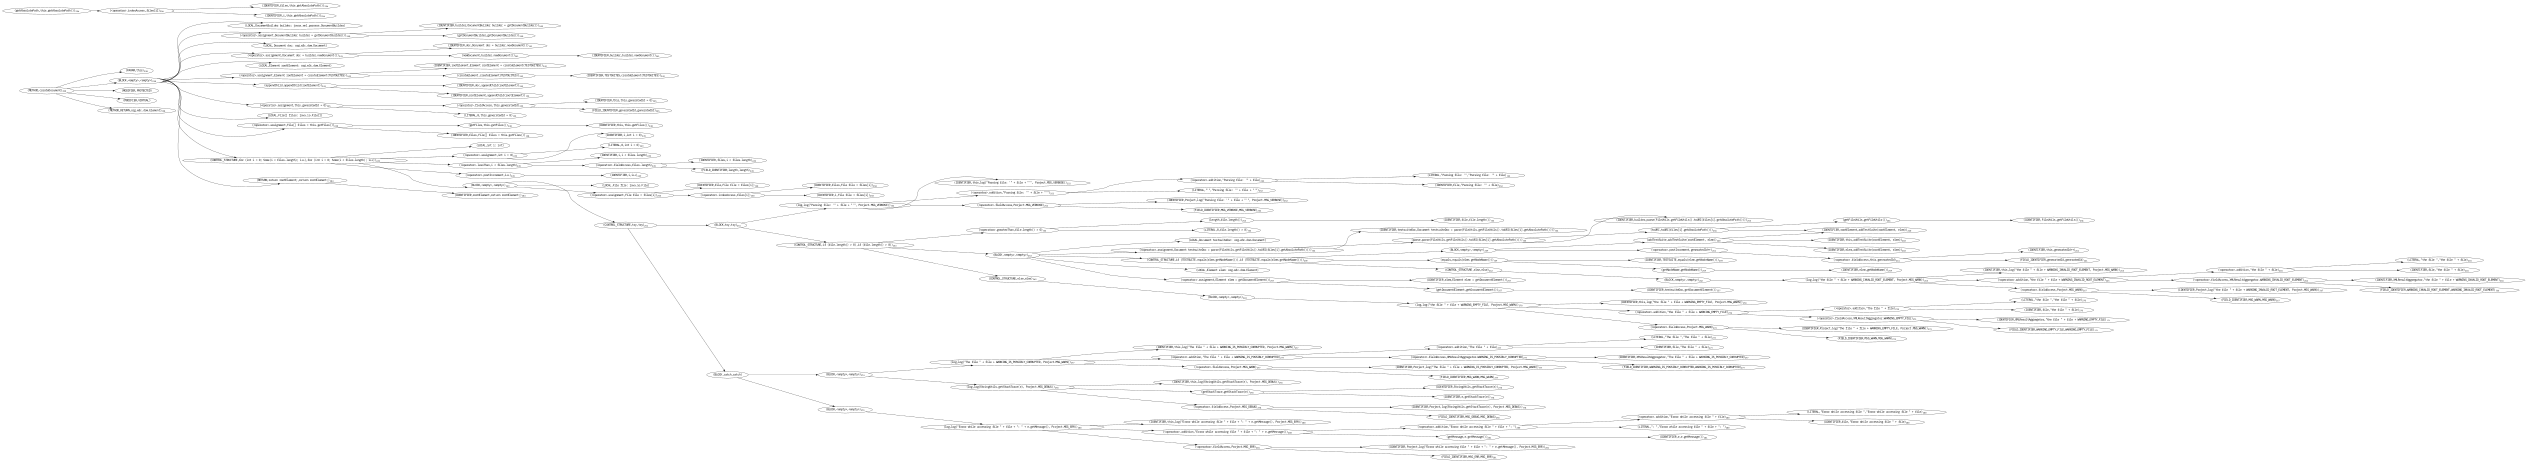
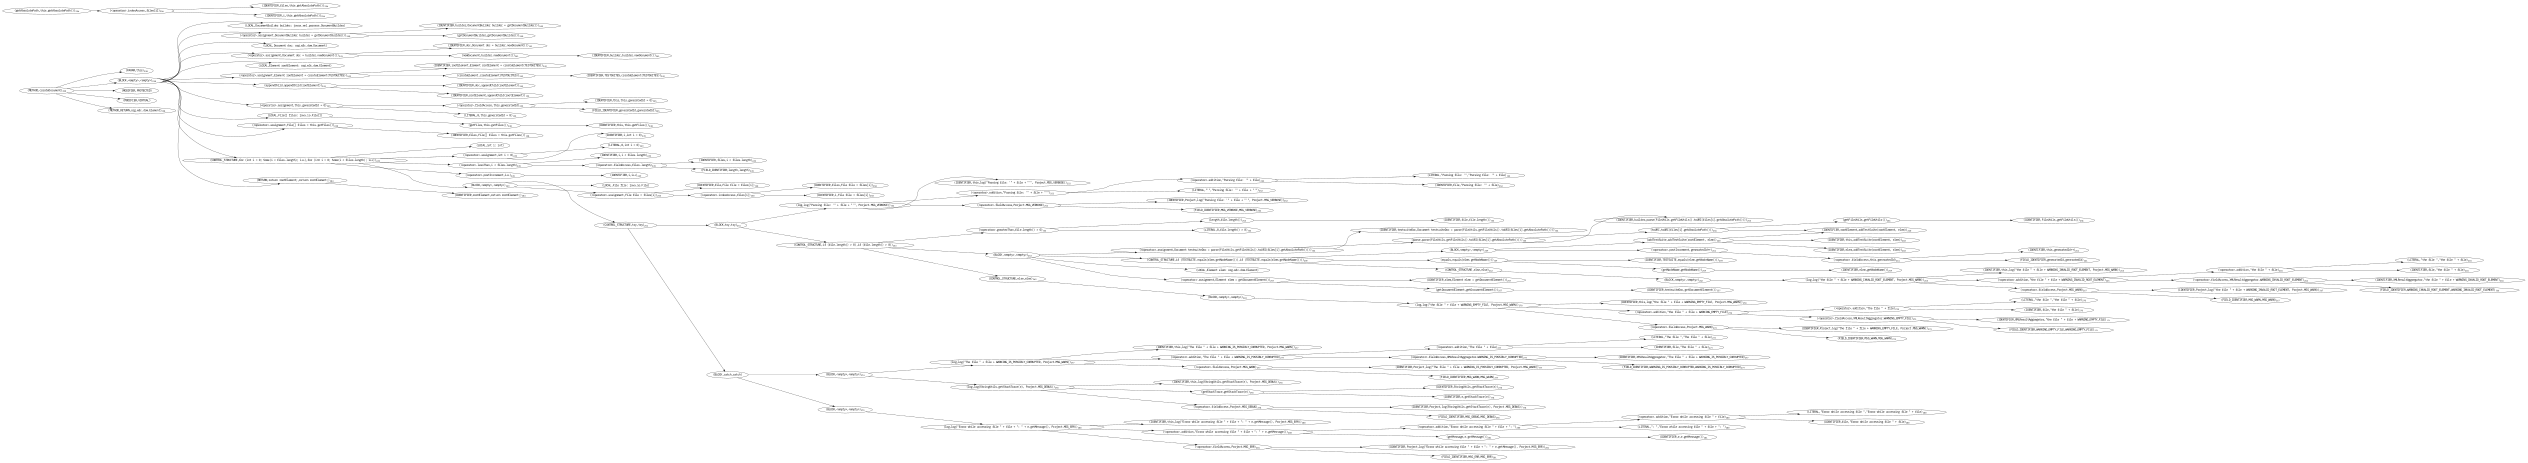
(405, 126) -> (396, 120)
(1227, 240) -> none
